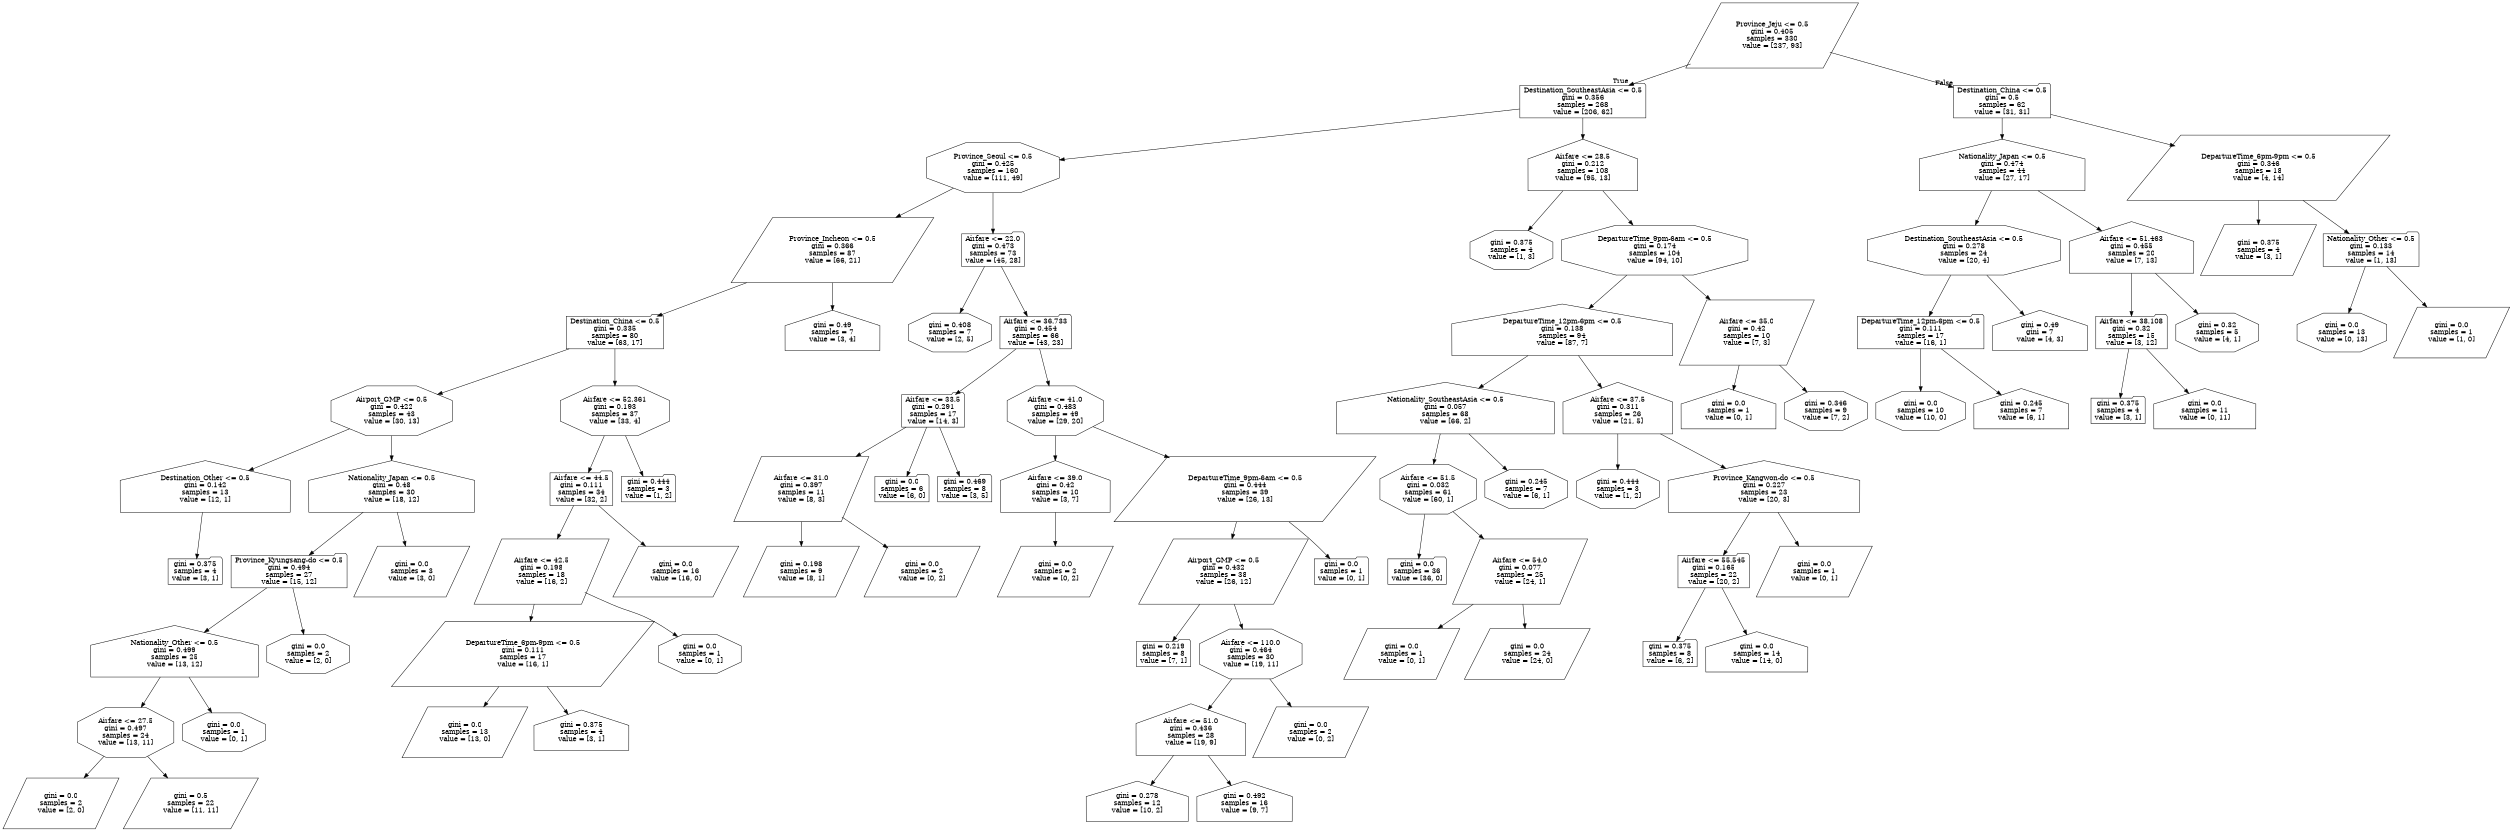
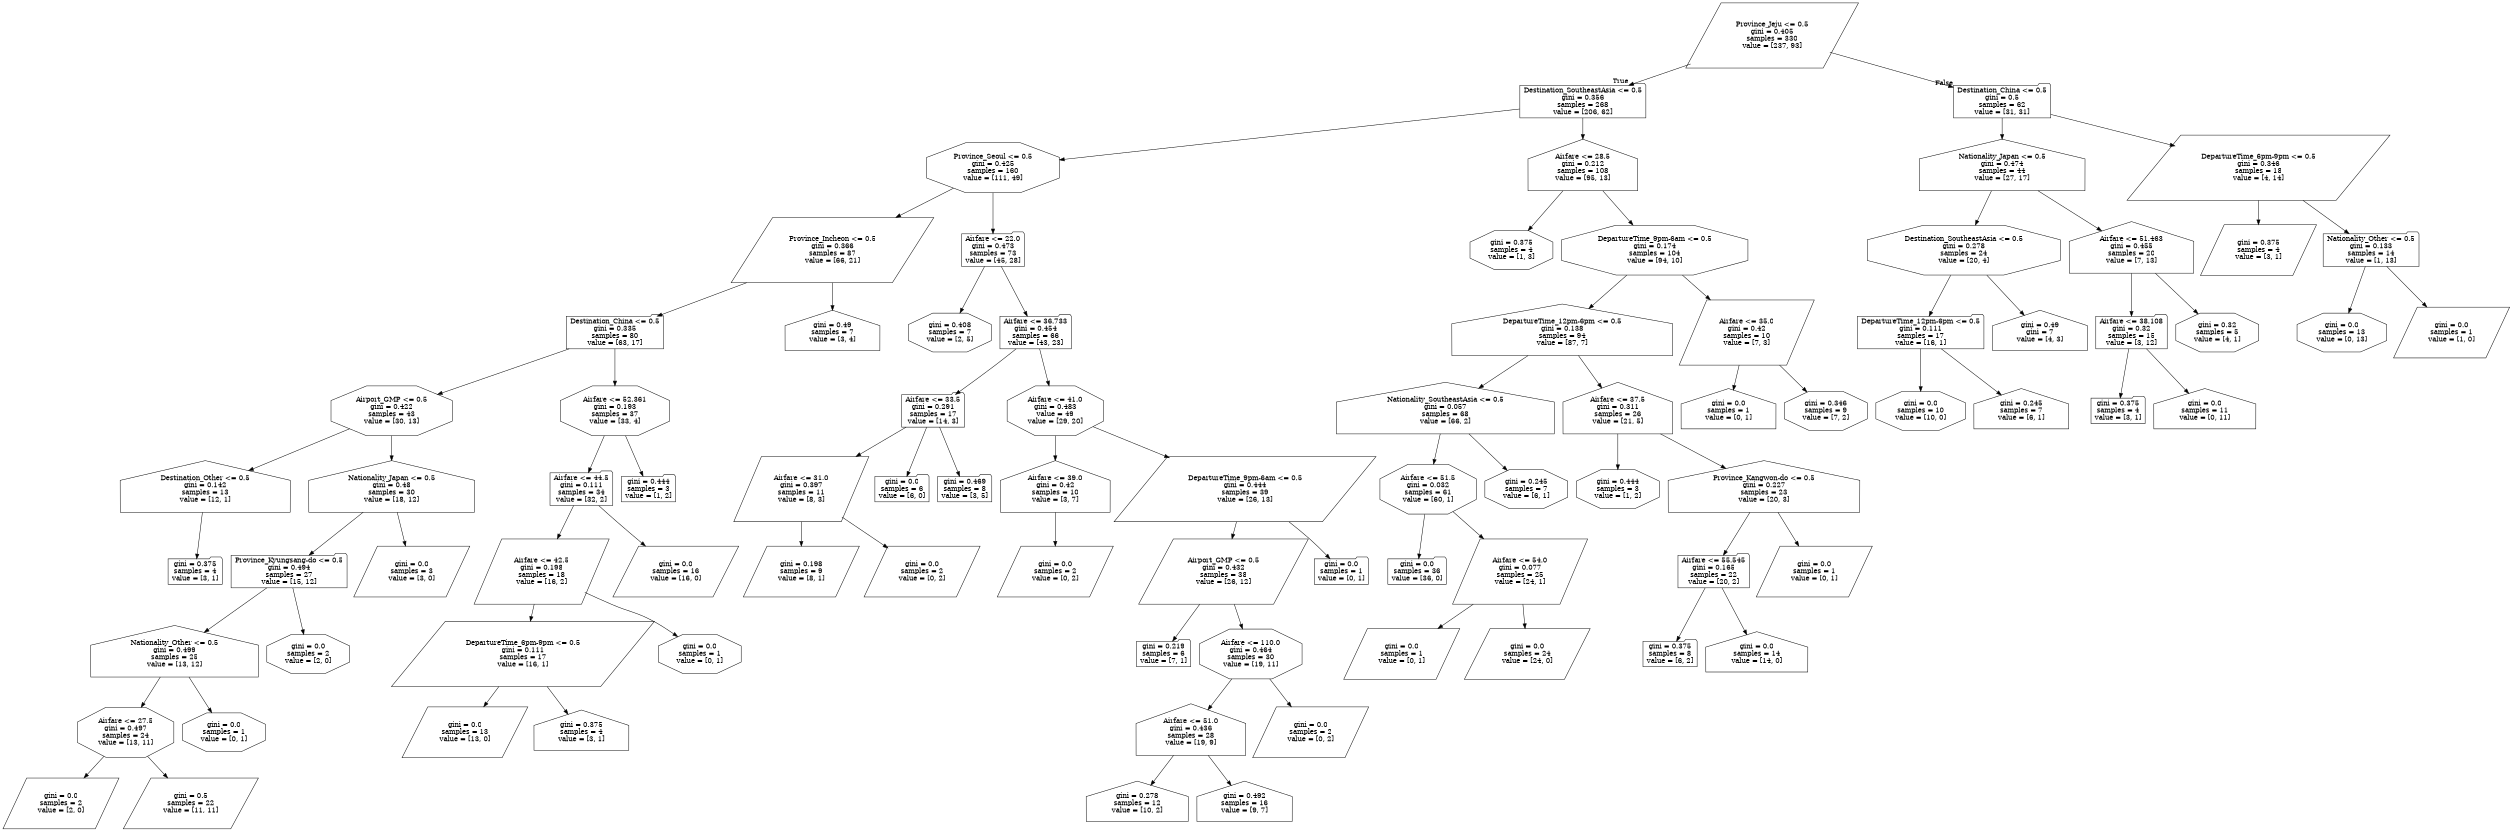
(1055, 411) -> (1055, 411)
(1164, 654) -> (1164, 654)
